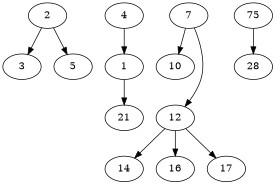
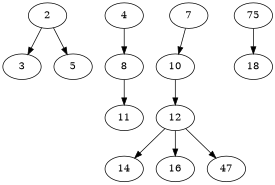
(203, 65) -> (175, 89)
(124, 67) -> (124, 67)
(253, 67) -> (253, 67)
(124, 118) -> (124, 118)
(226, 169) -> (226, 169)
